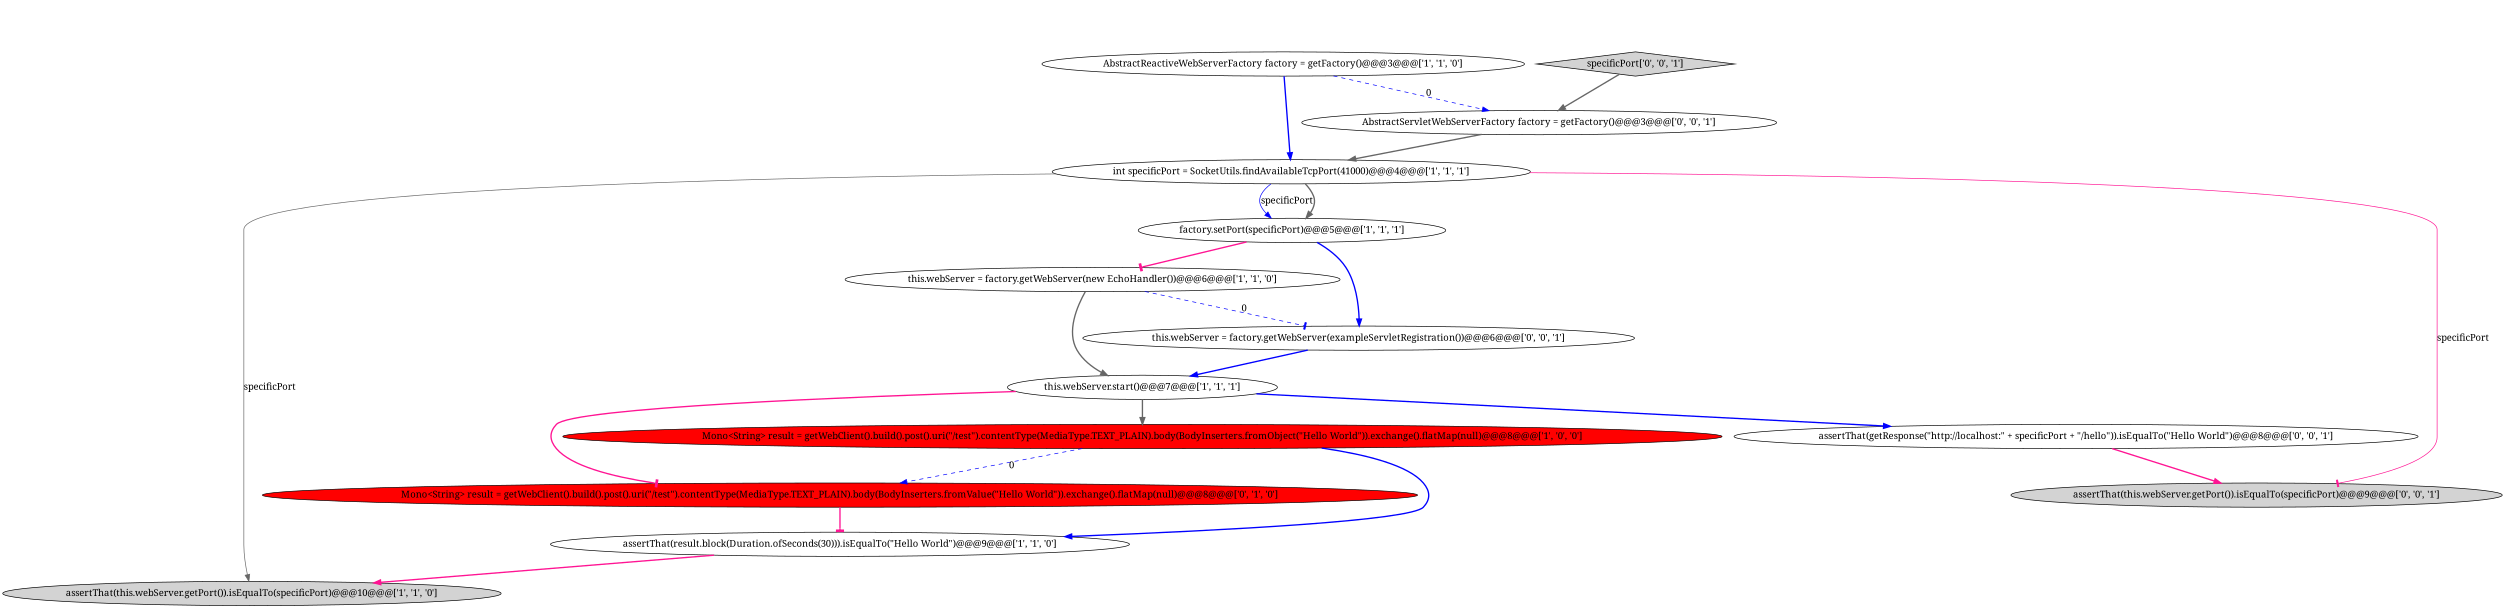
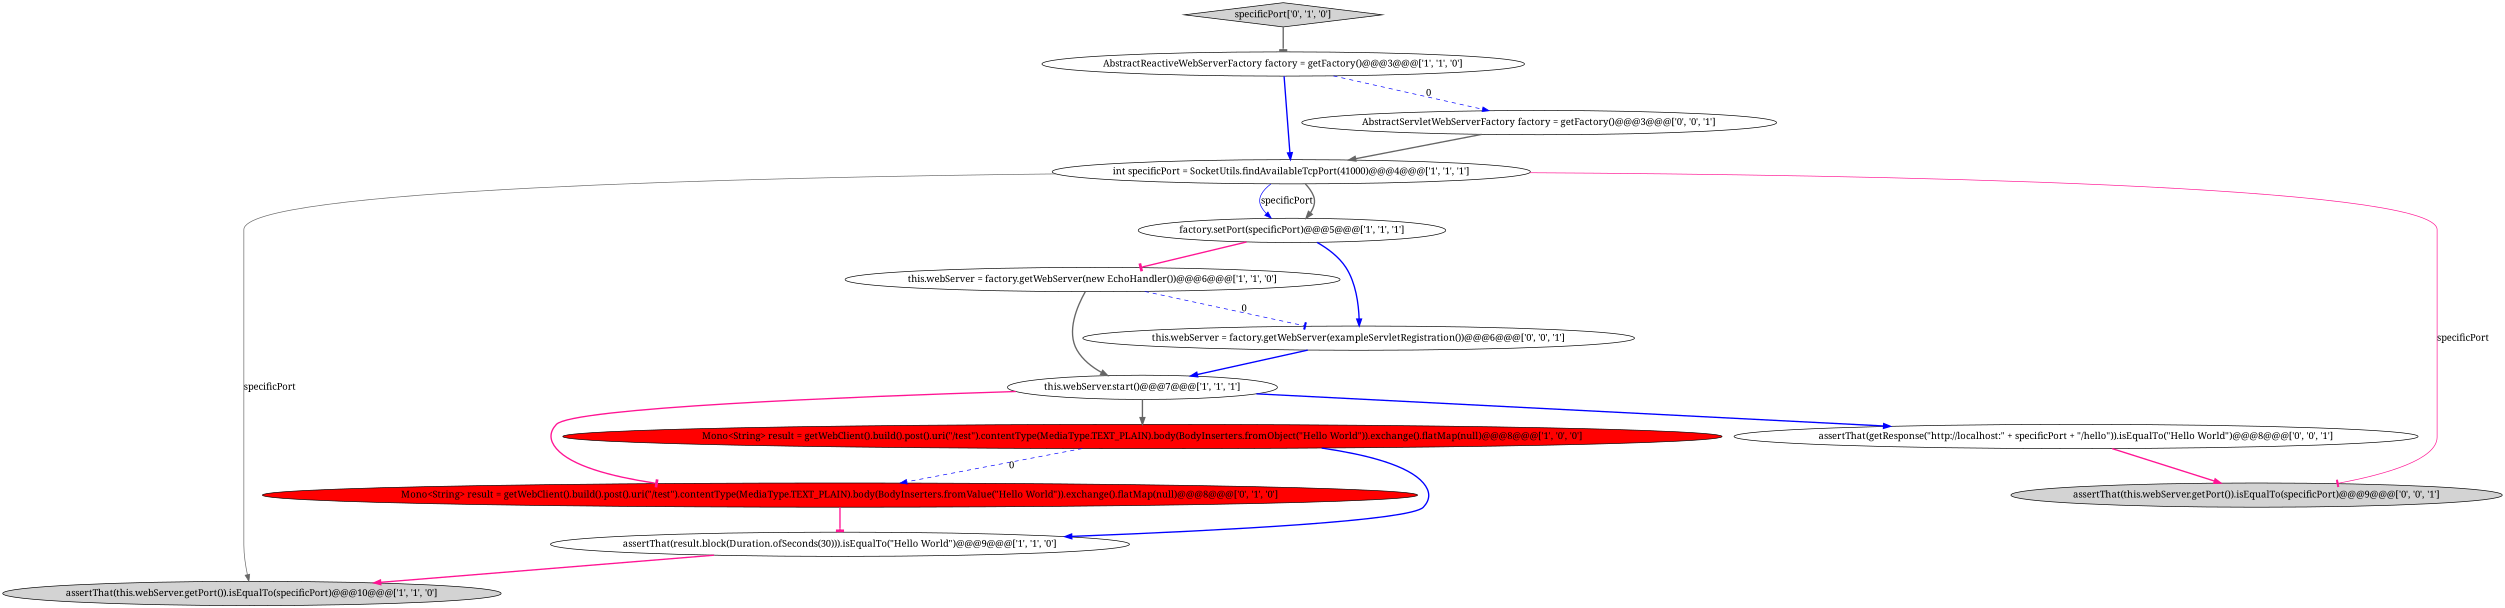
none -> (1283, 15)
(1636, 64) -> none
